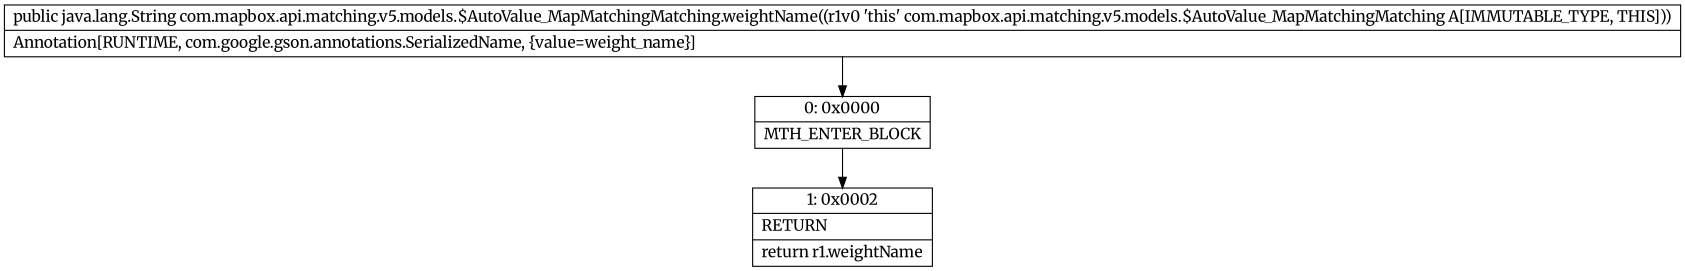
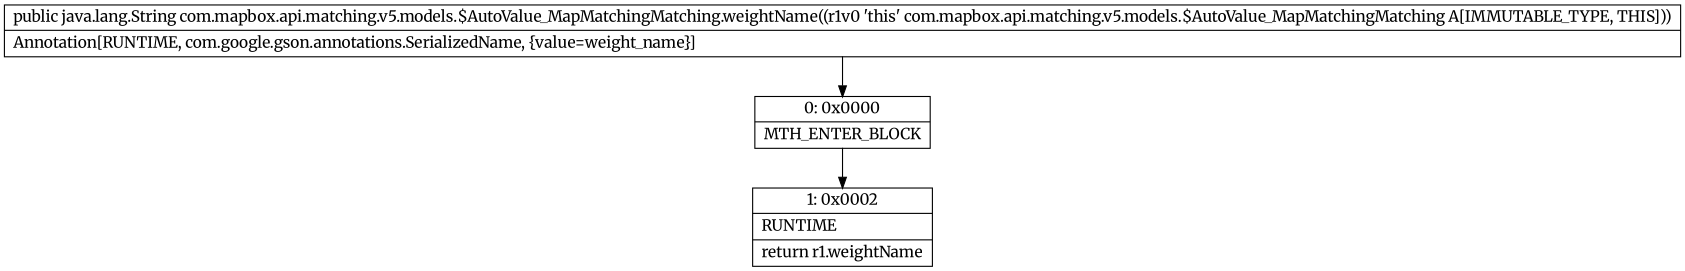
(795, 226) -> (800, 226)
